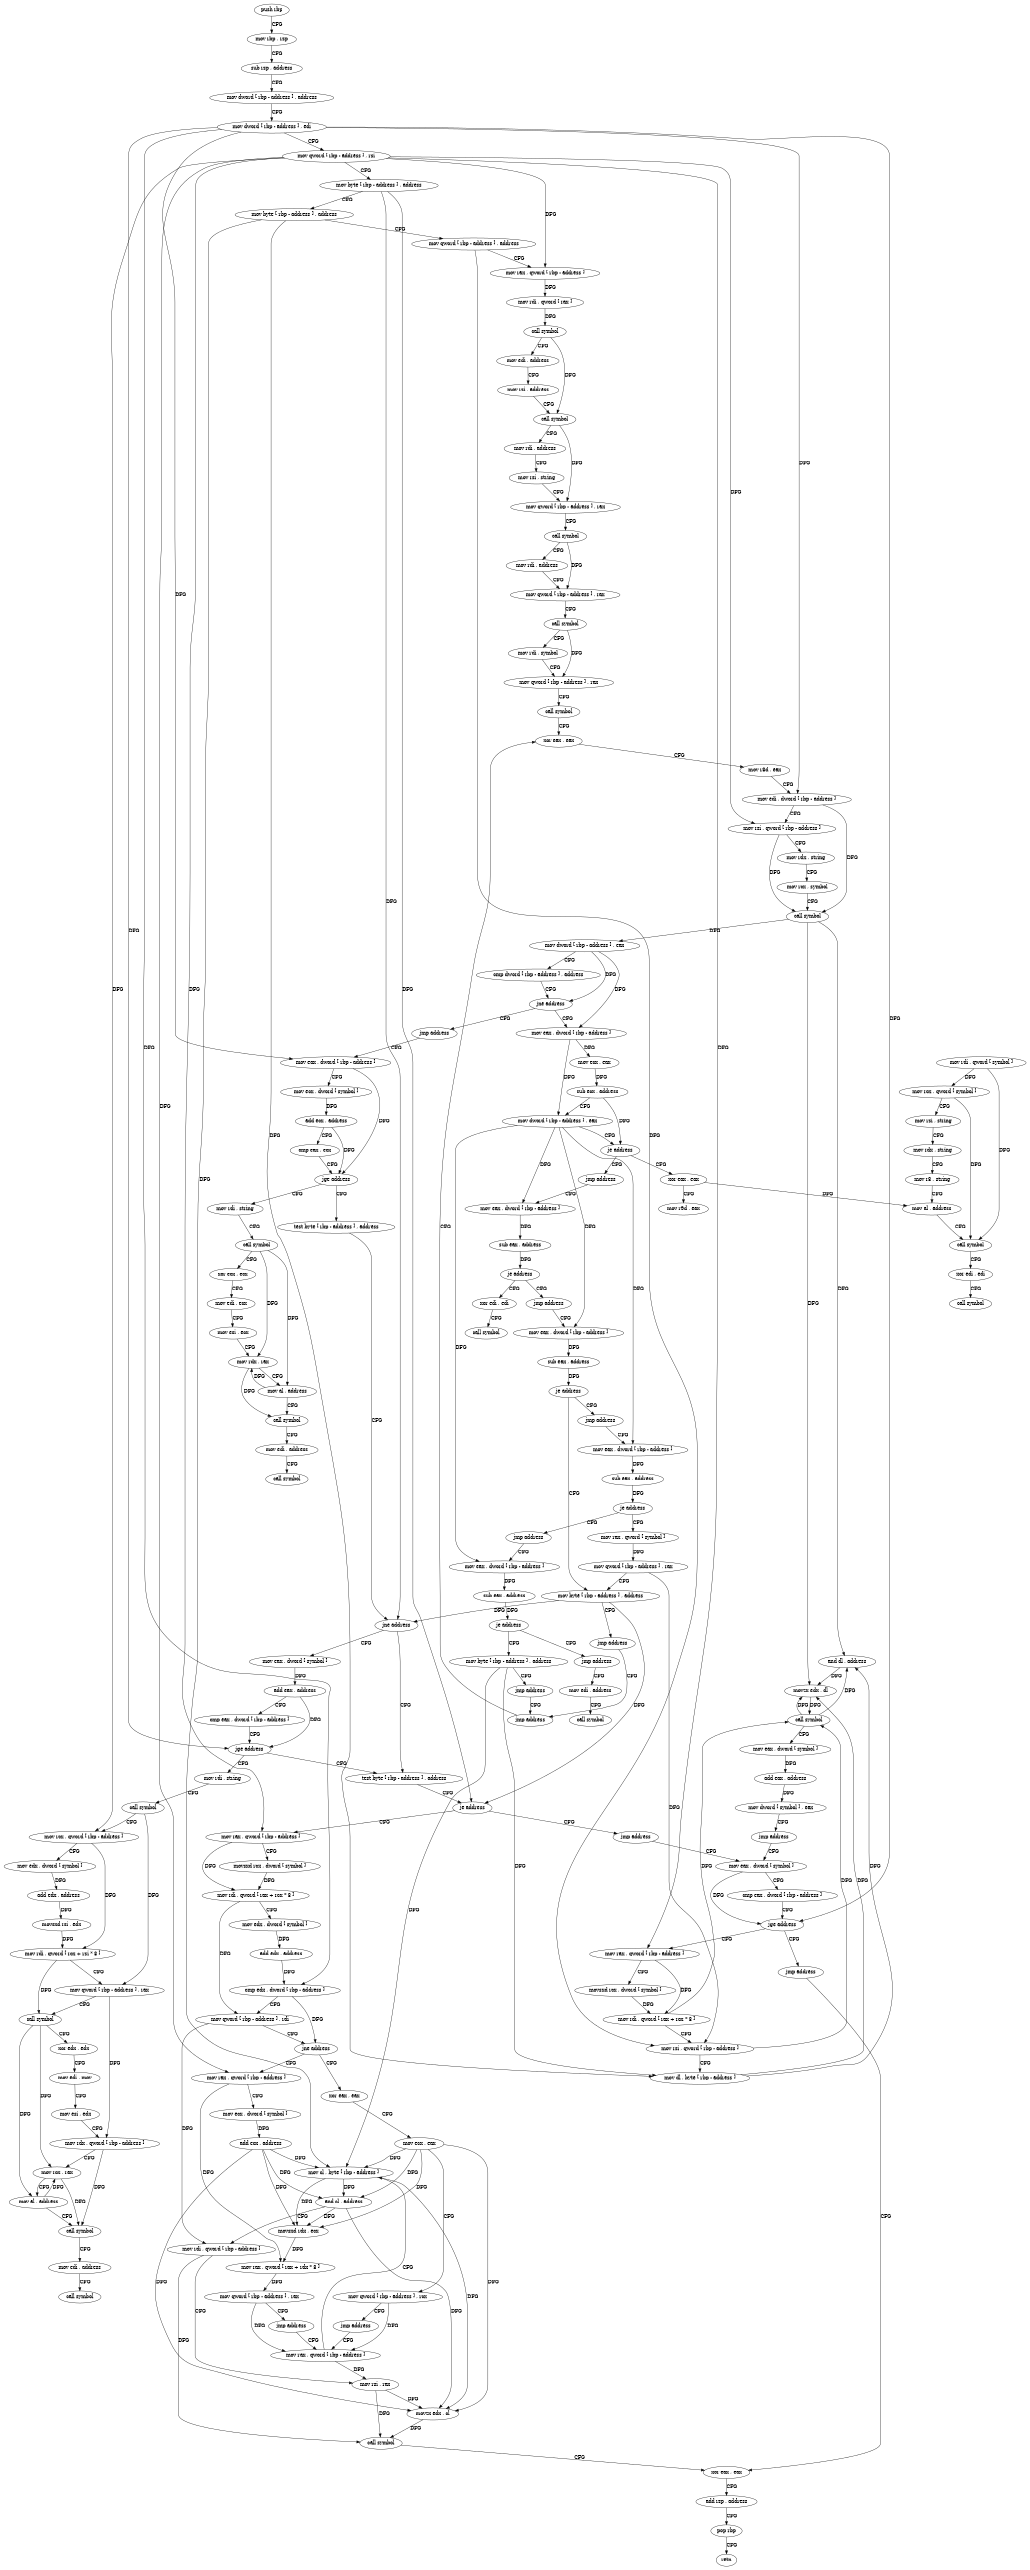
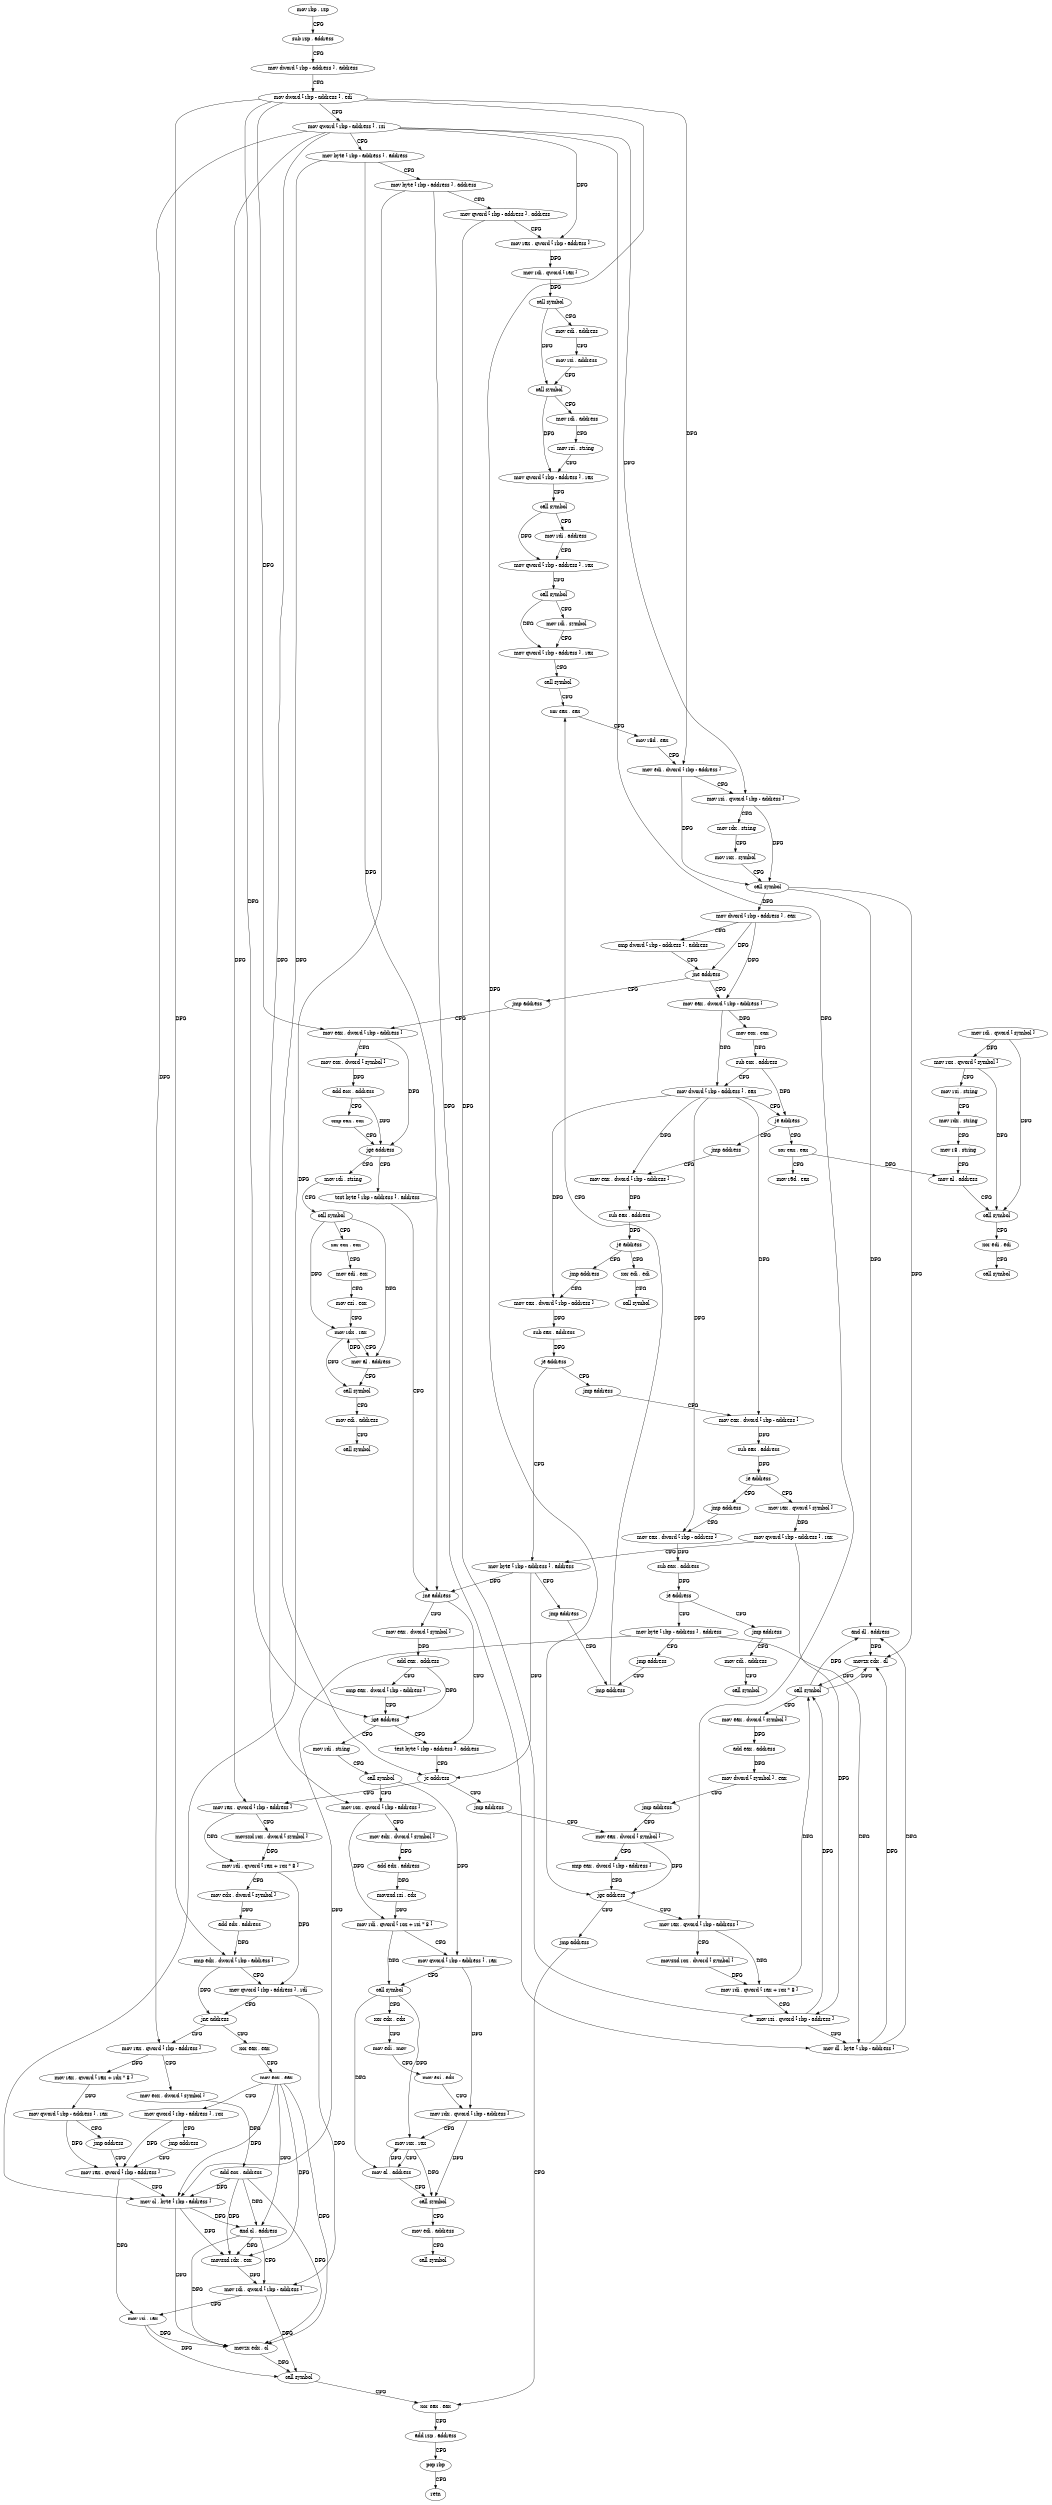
(272, 10) -> none
(290, 2248) -> (246, 2274)
